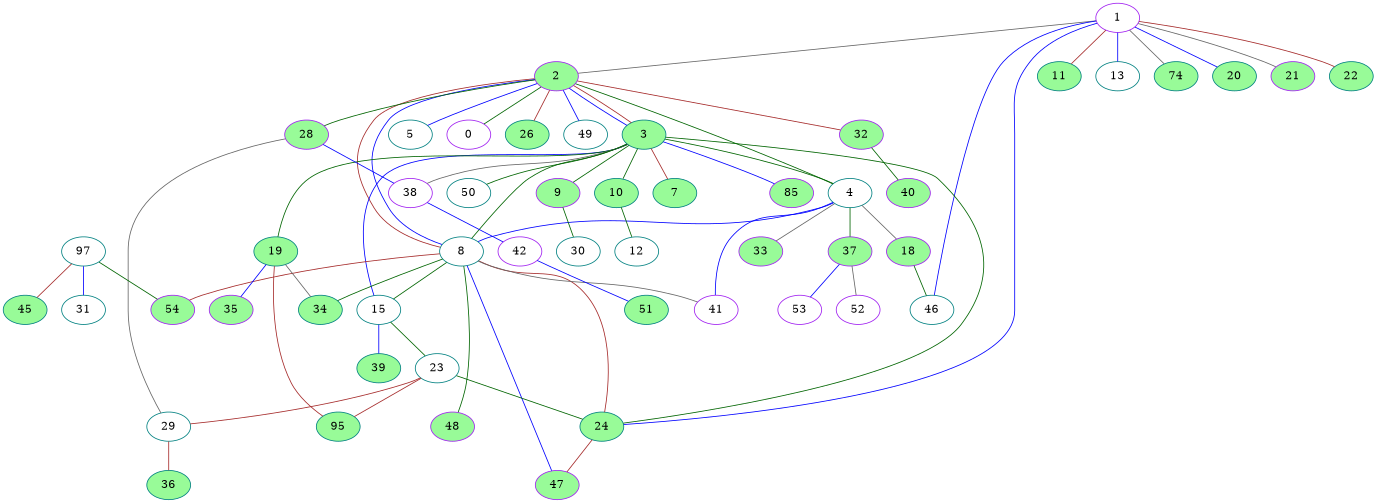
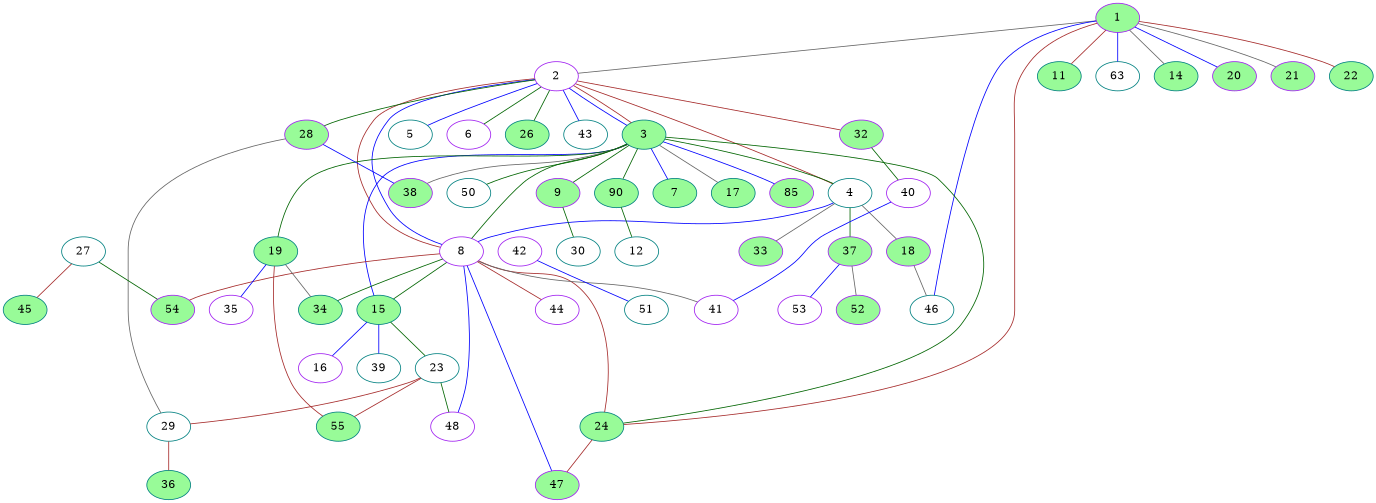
(1118, 18) -> (1118, 18)
(556, 76) -> (556, 76)
(1118, 76) -> (1118, 76)
(1176, 76) -> (1176, 76)
(1235, 76) -> (1235, 76)
(542, 105) -> (542, 105)
(705, 132) -> (705, 132)
(469, 135) -> (469, 135)
(586, 135) -> (586, 135)
(659, 164) -> (659, 164)
(410, 193) -> (410, 193)
(616, 193) -> (616, 193)
none -> (733, 193)
(908, 193) -> (908, 193)
(465, 222) -> none
(743, 227) -> (809, 247)
(84, 251) -> (84, 251)
(462, 251) -> (462, 251)
(920, 281) -> (920, 281)
(84, 310) -> none
(231, 310) -> (231, 310)
(379, 310) -> (379, 310)
none -> (557, 310)
(646, 310) -> (646, 310)
(858, 310) -> (858, 310)
(469, 340) -> (469, 340)
(989, 347) -> (989, 347)
none -> (320, 368)
(379, 368) -> (379, 368)
(513, 395) -> (445, 398)
(338, 427) -> (338, 427)
(453, 427) -> (453, 427)
